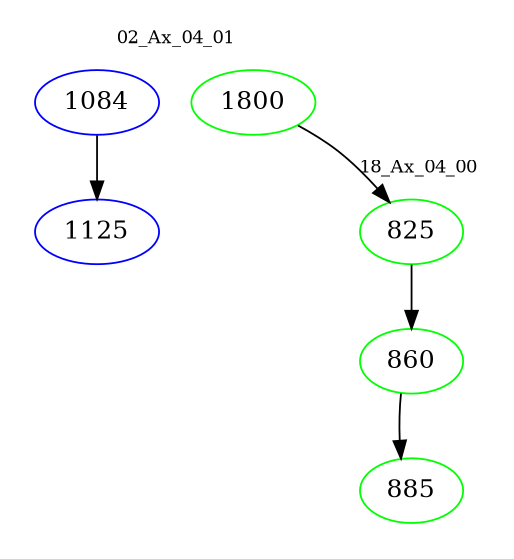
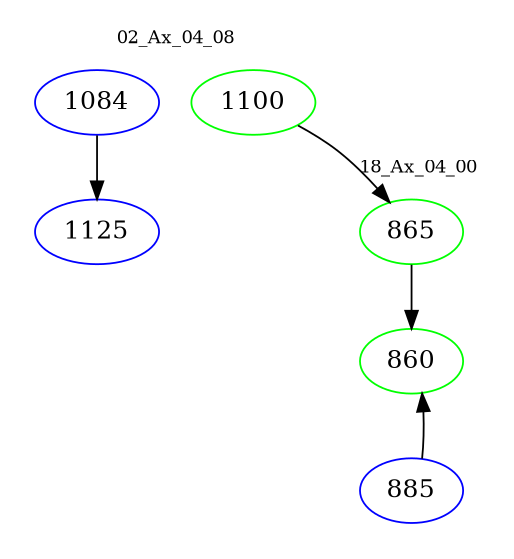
(176, 39) -> (176, 39)
(253, 102) -> (253, 102)
(412, 232) -> (412, 232)
(400, 417) -> (424, 435)
(412, 491) -> (412, 491)
